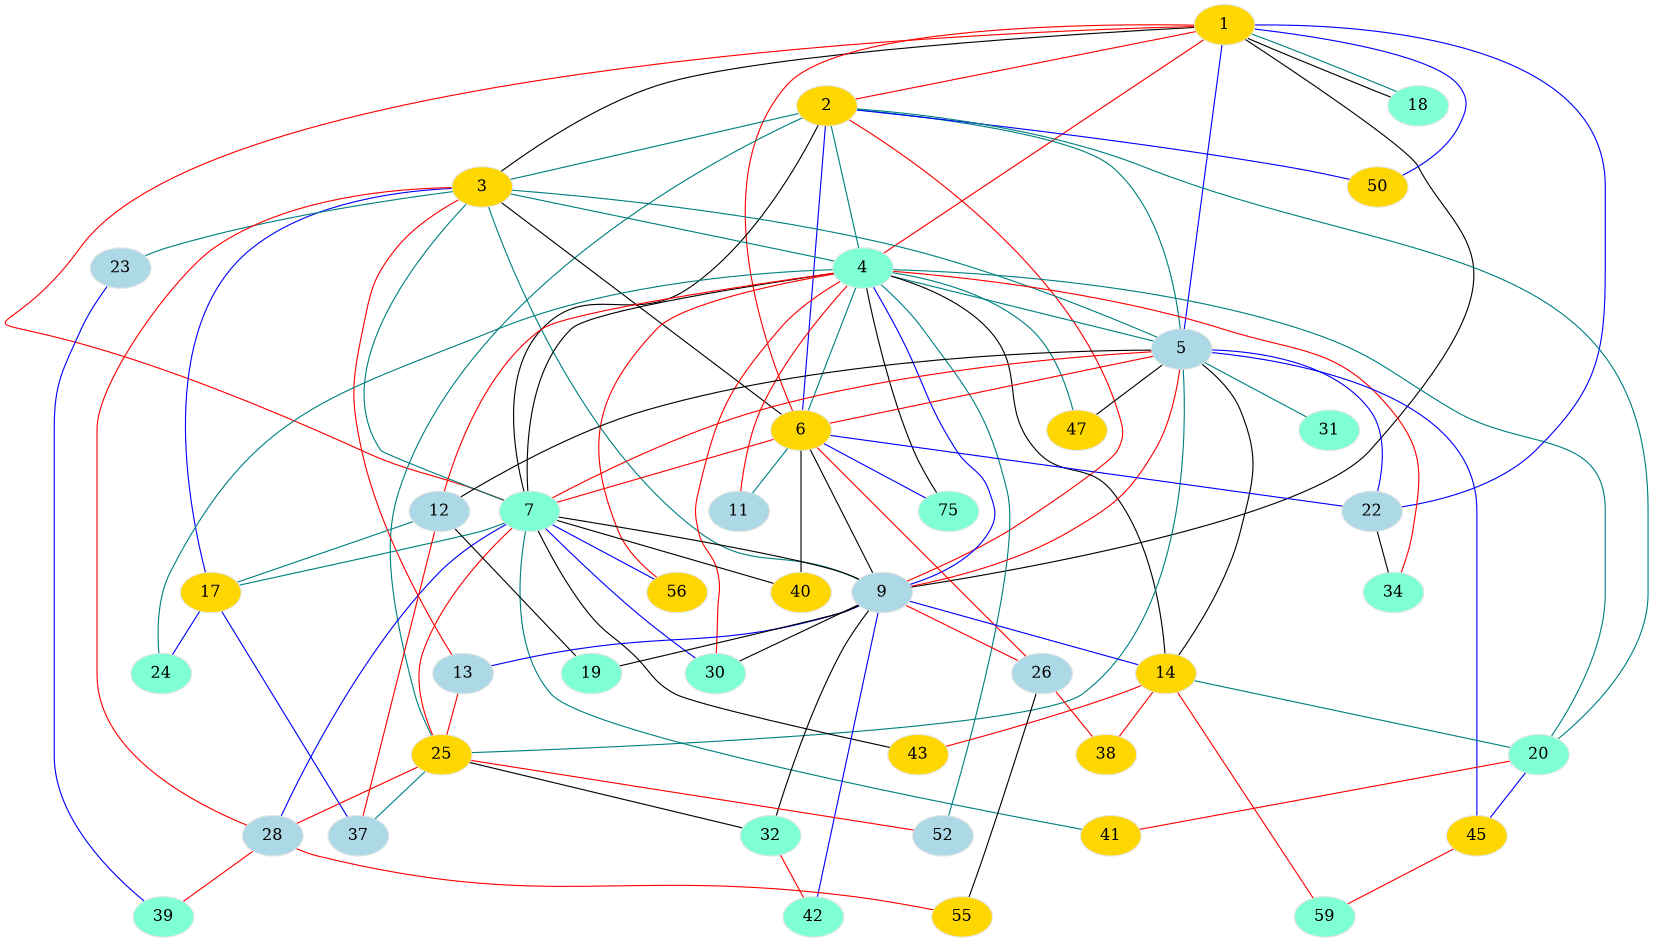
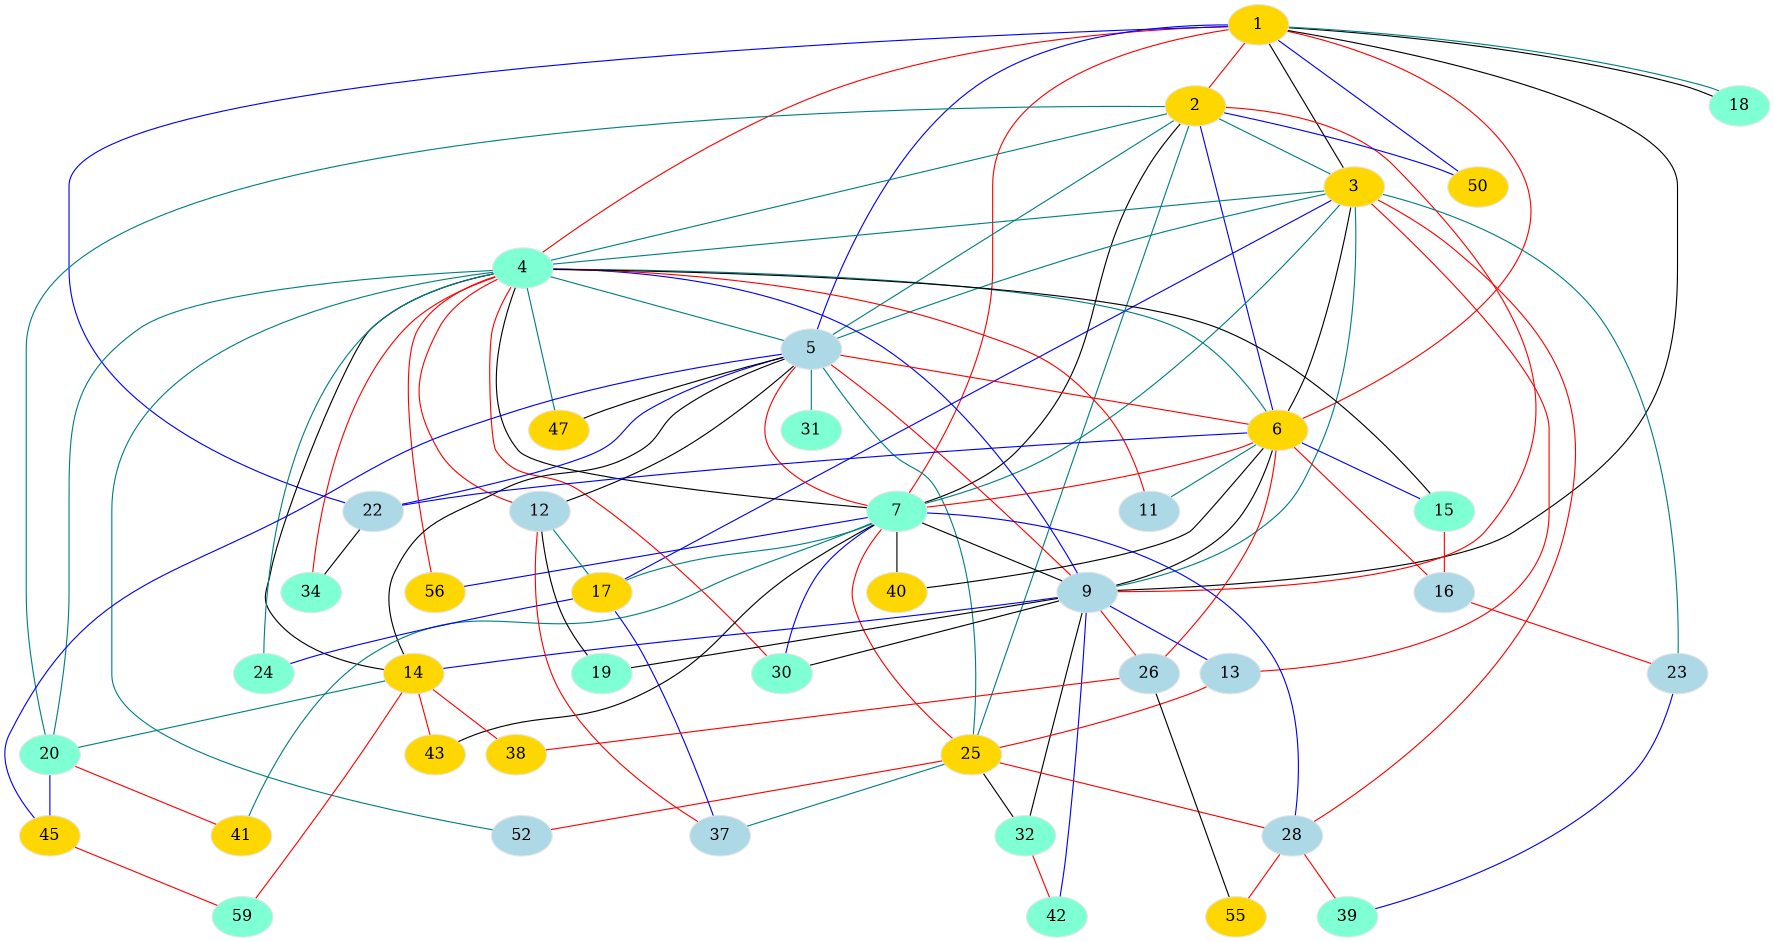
(949, 511) -> (1444, 511)
none -> (1444, 592)
